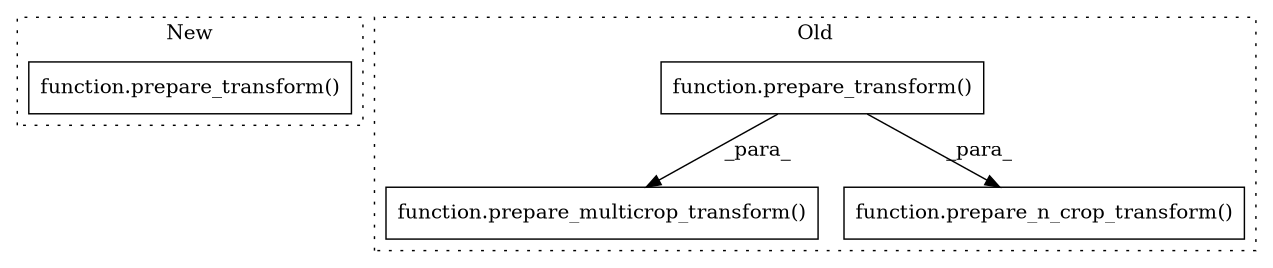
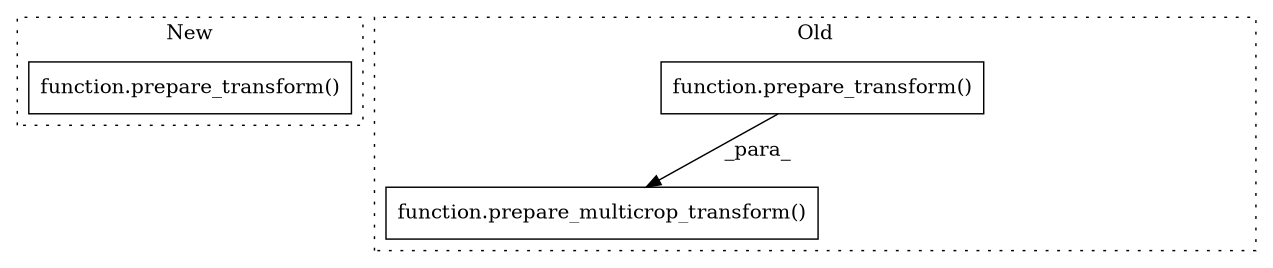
(1044, 213) -> none
